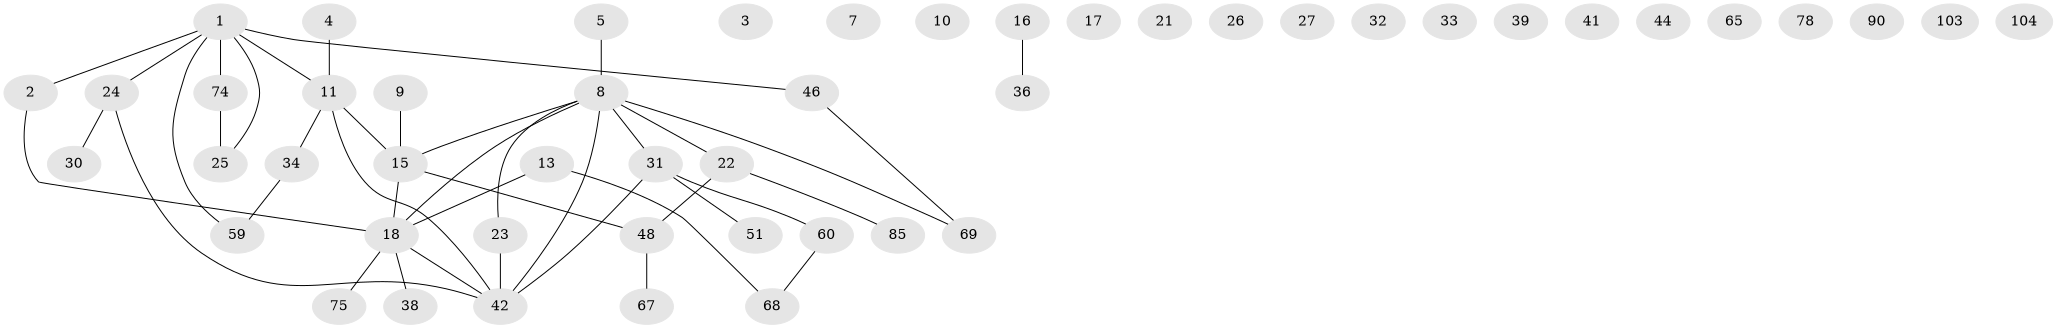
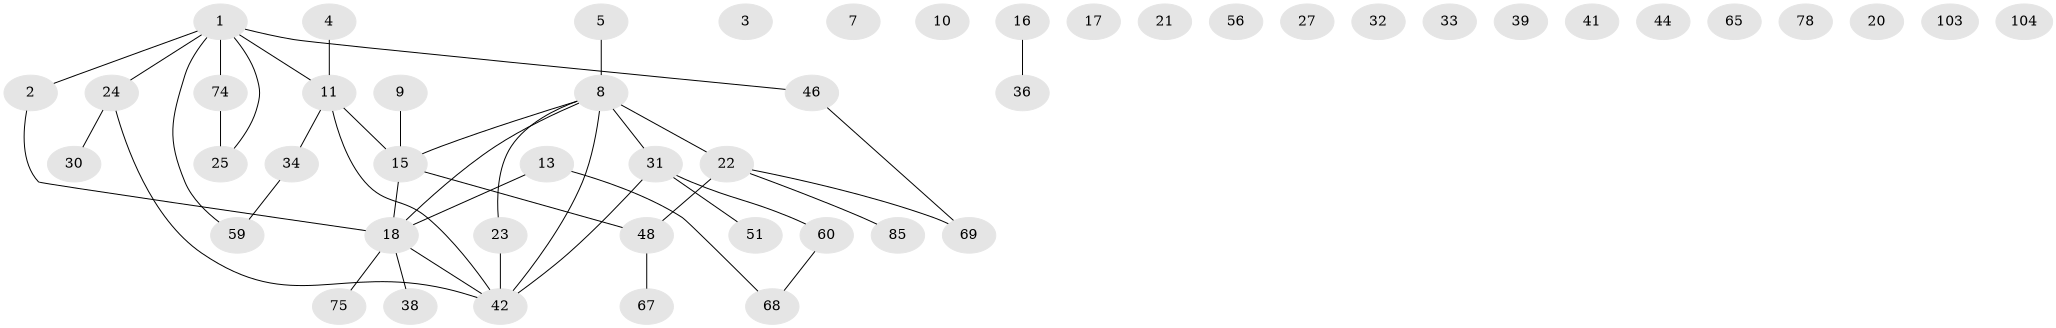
(1236, 22) -> (1236, 22)
(1877, 22) -> (1877, 22)
(789, 156) -> (851, 193)
